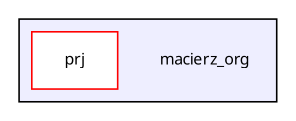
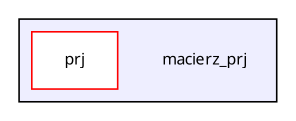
(205, 60) -> (205, 60)
